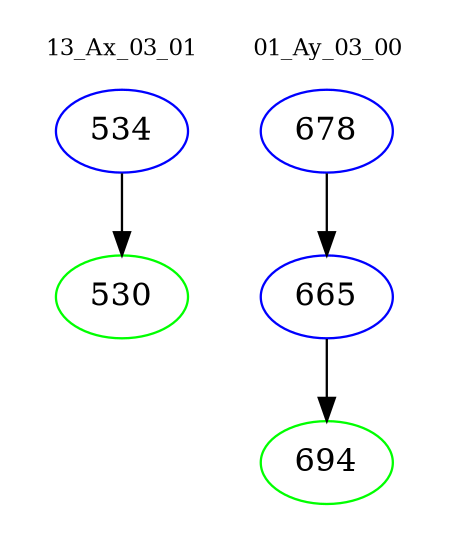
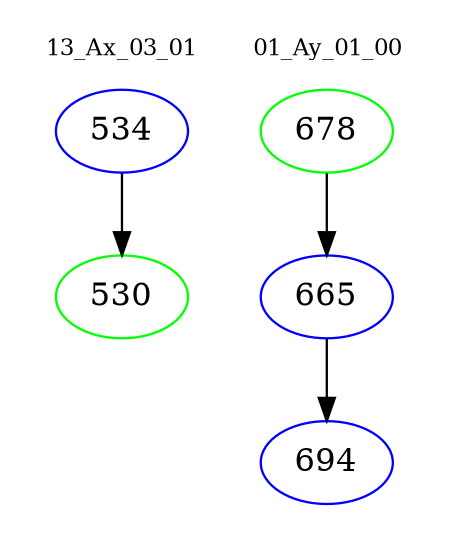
(328, 49) -> (328, 49)
(327, 131) -> (327, 131)
(327, 463) -> (327, 463)
